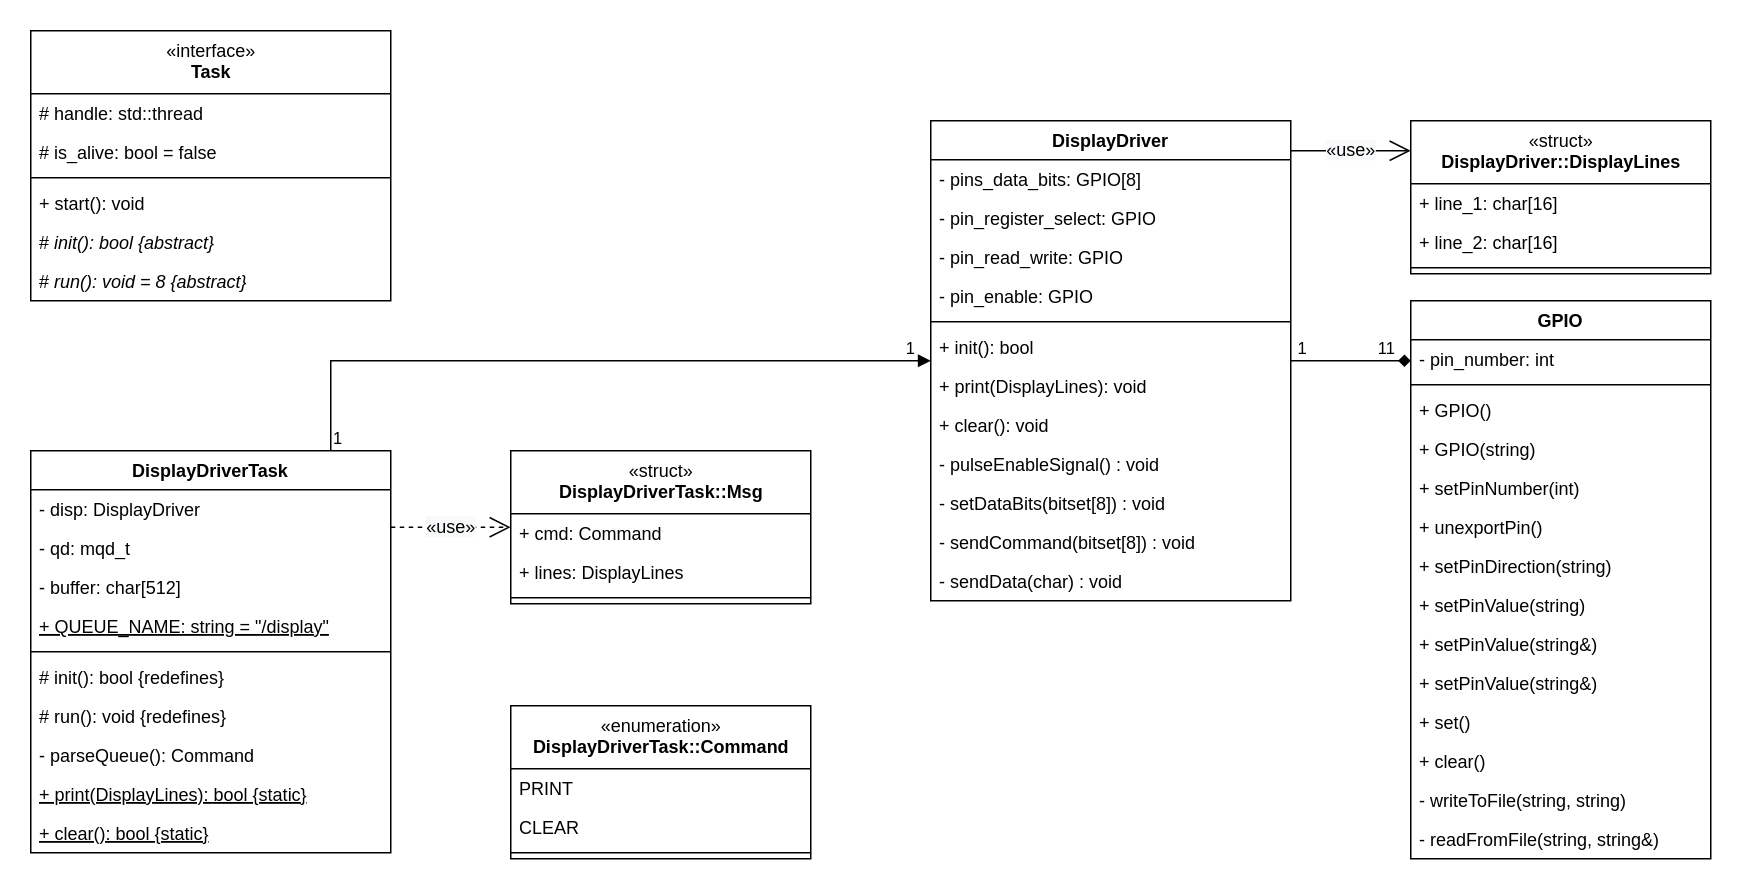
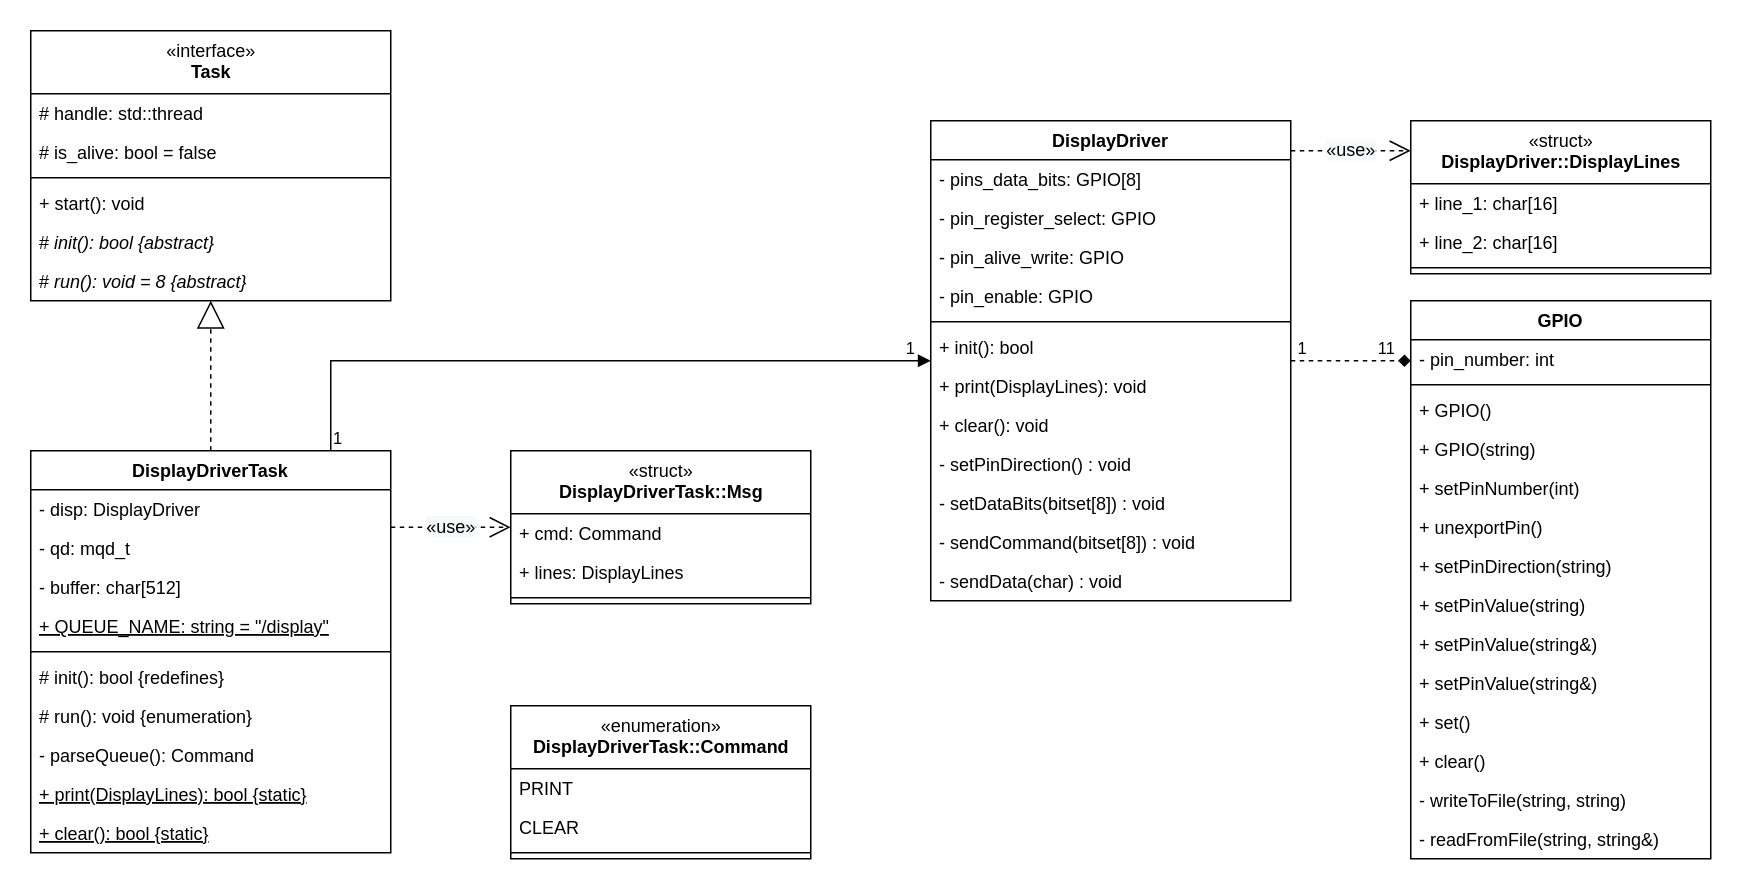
(1310, 151) -> (1310, 151)
(1038, 258) -> (1039, 258)
(1346, 361) -> (1346, 361)
none -> (211, 389)
(1059, 465) -> (1051, 465)
(153, 717) -> (163, 717)
